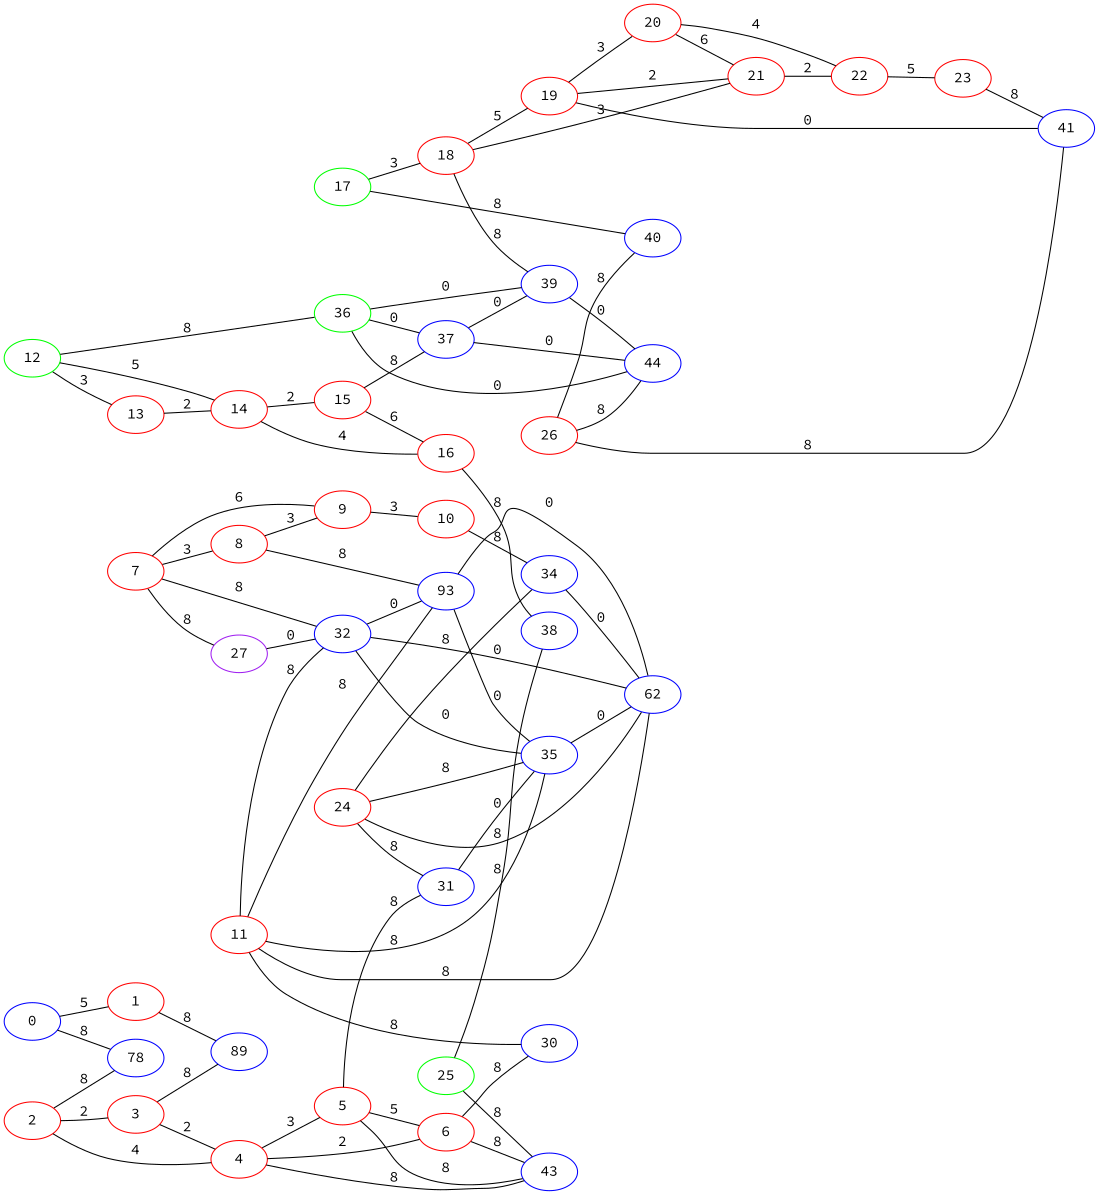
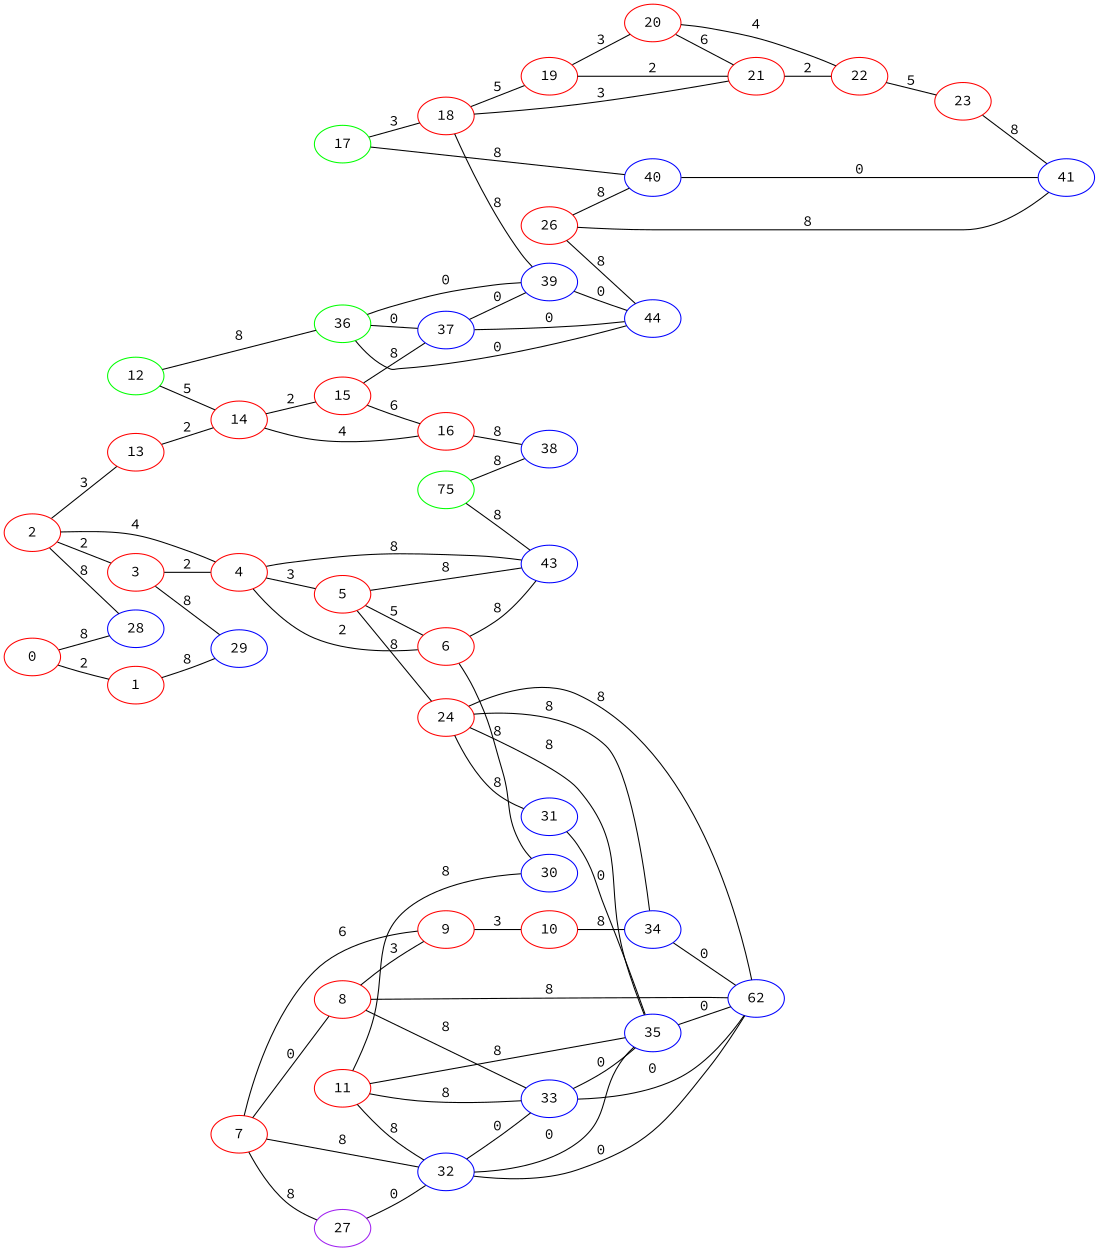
(806, 128) -> (860, 178)
(81, 390) -> (84, 492)
(187, 550) -> (291, 1054)
(446, 591) -> (549, 1099)
(548, 980) -> (549, 998)
(356, 991) -> (396, 658)
(84, 1003) -> (84, 664)
(32, 1021) -> (32, 657)
(239, 1052) -> (239, 649)
(136, 1058) -> (136, 629)
(446, 1076) -> (446, 490)
